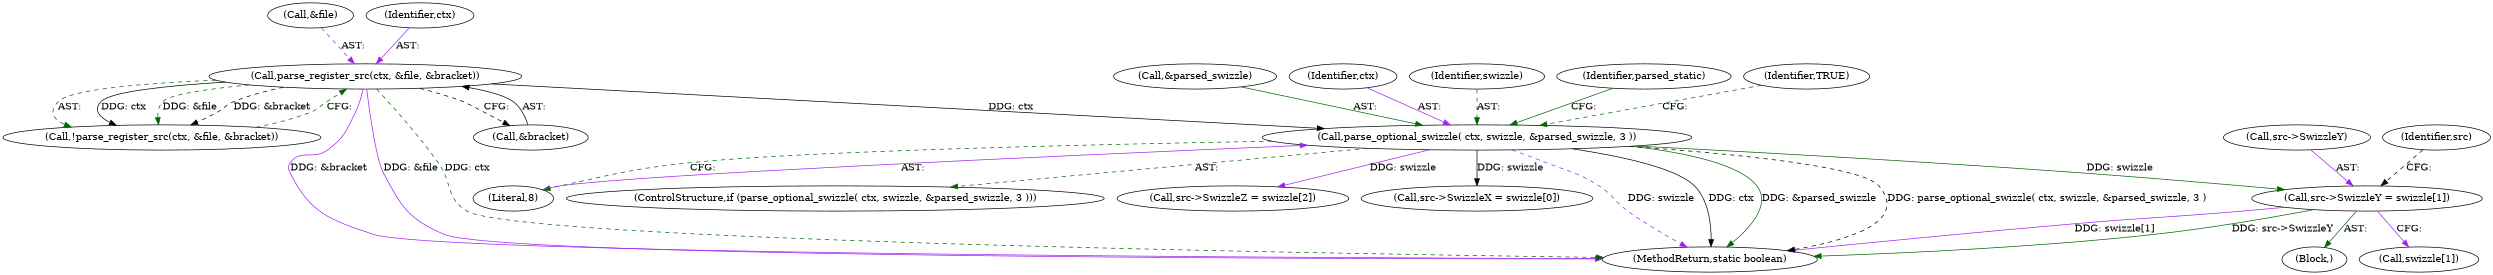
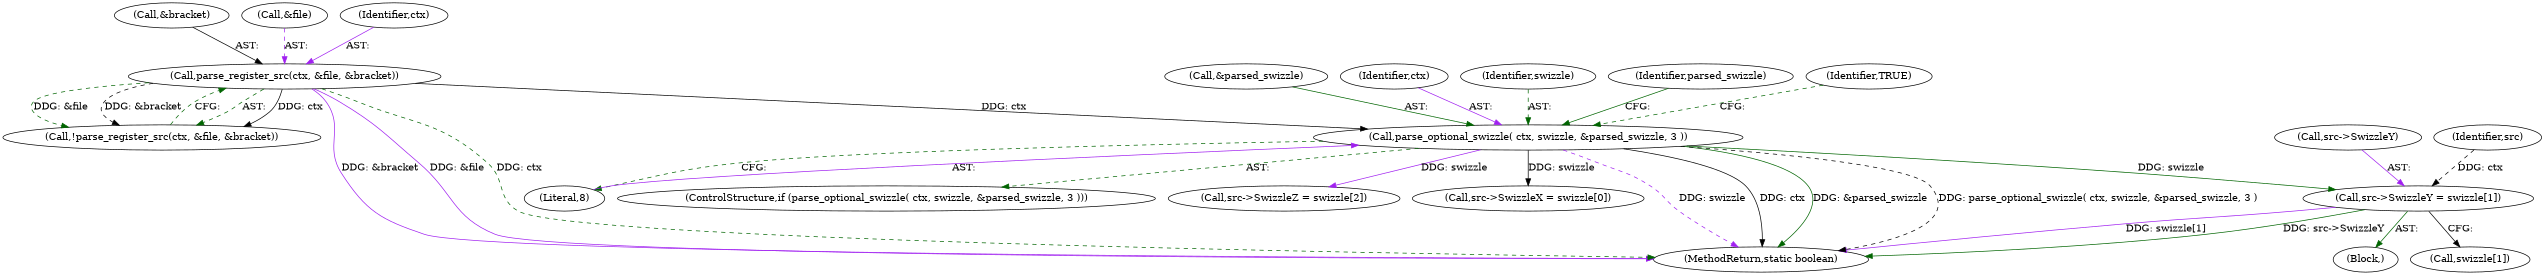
(1644, 76) -> (1701, 76)
(463, 102) -> none
(2421, 168) -> (2480, 168)
(2391, 226) -> (2442, 226)
